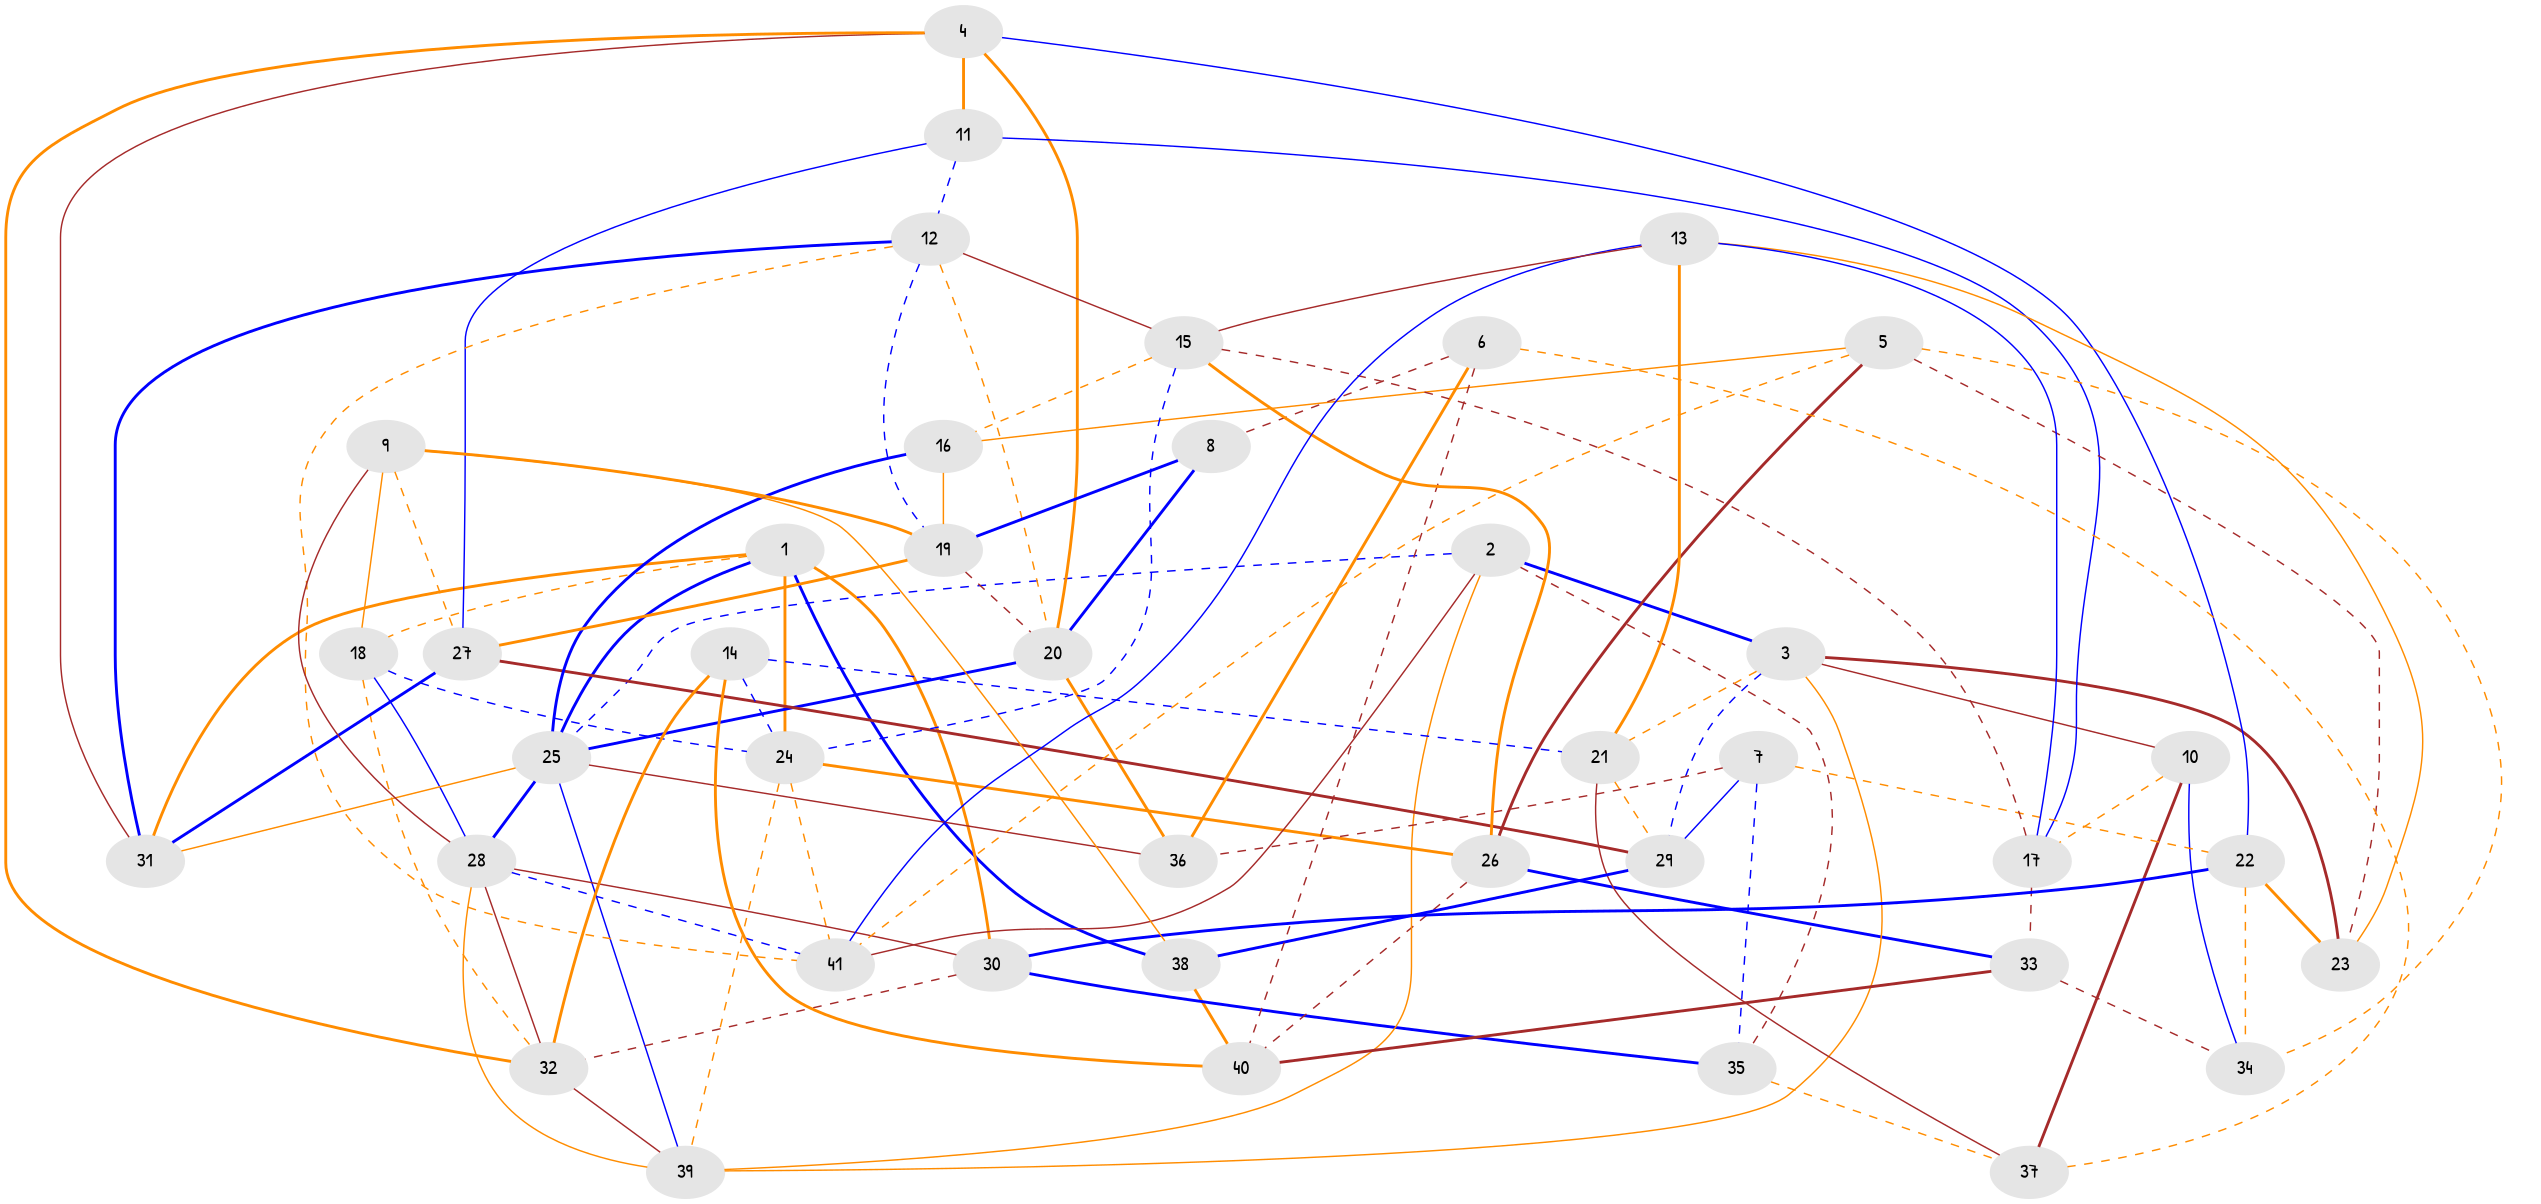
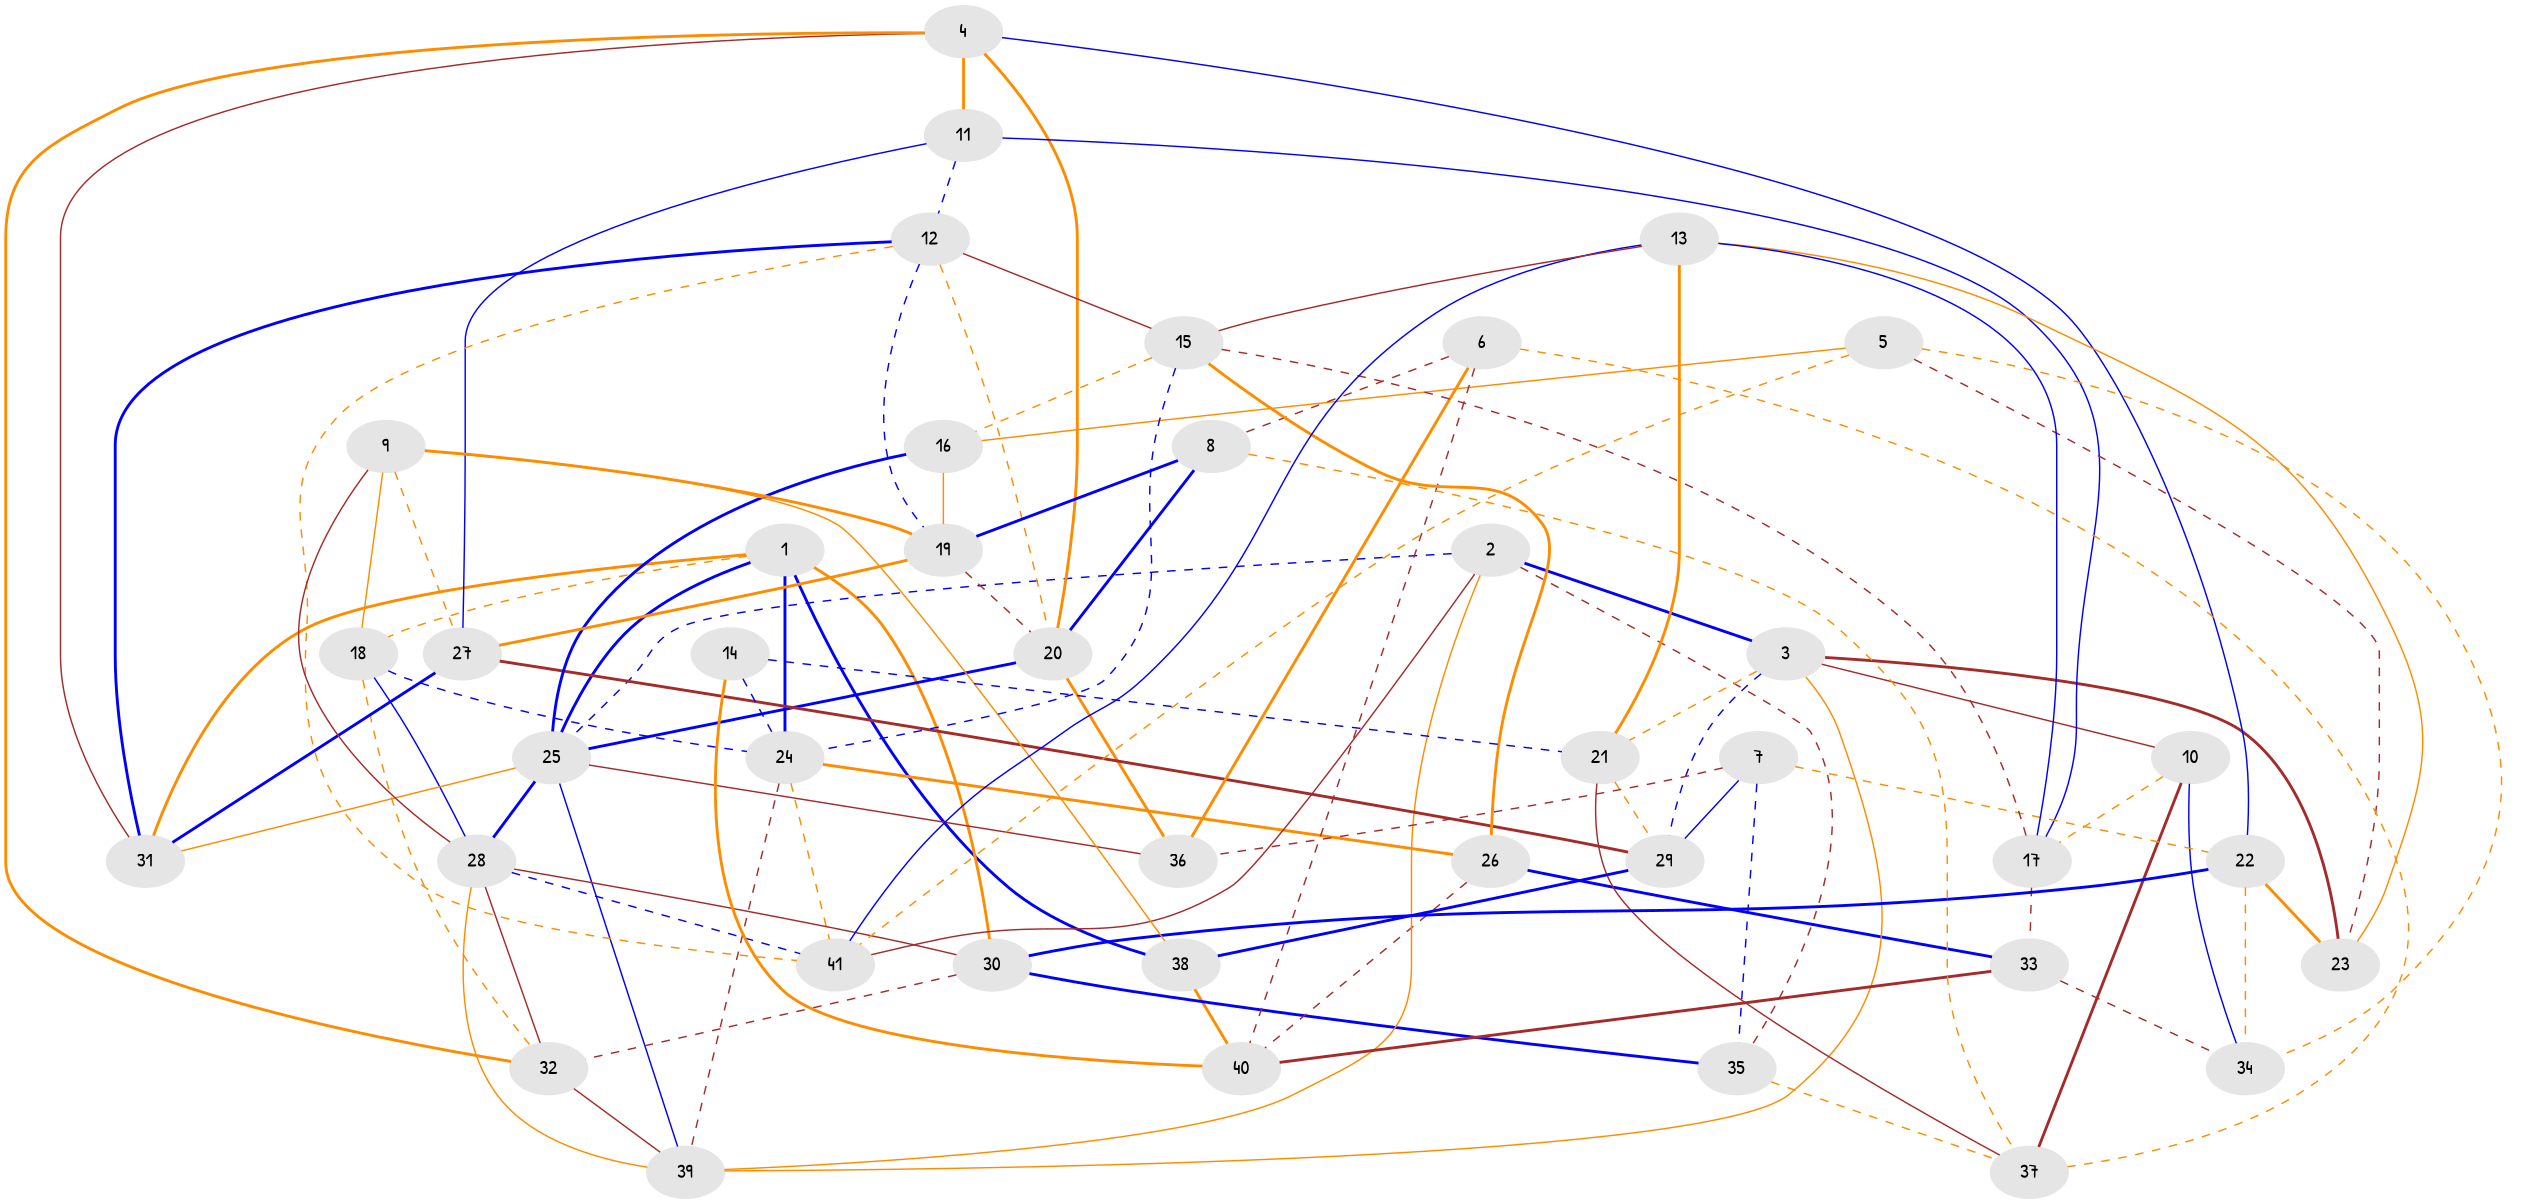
(1658, 584) -> none
none -> (1818, 615)
(785, 650) -> (785, 650)
(611, 850) -> none
(735, 965) -> (735, 965)
